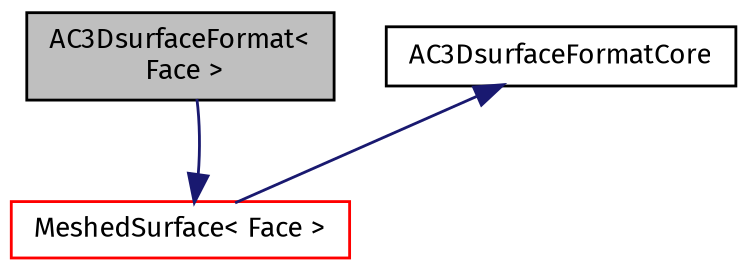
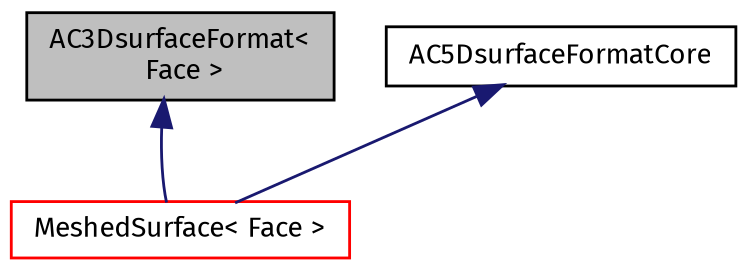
(561, 56) -> (561, 56)
(199, 137) -> (162, 165)
